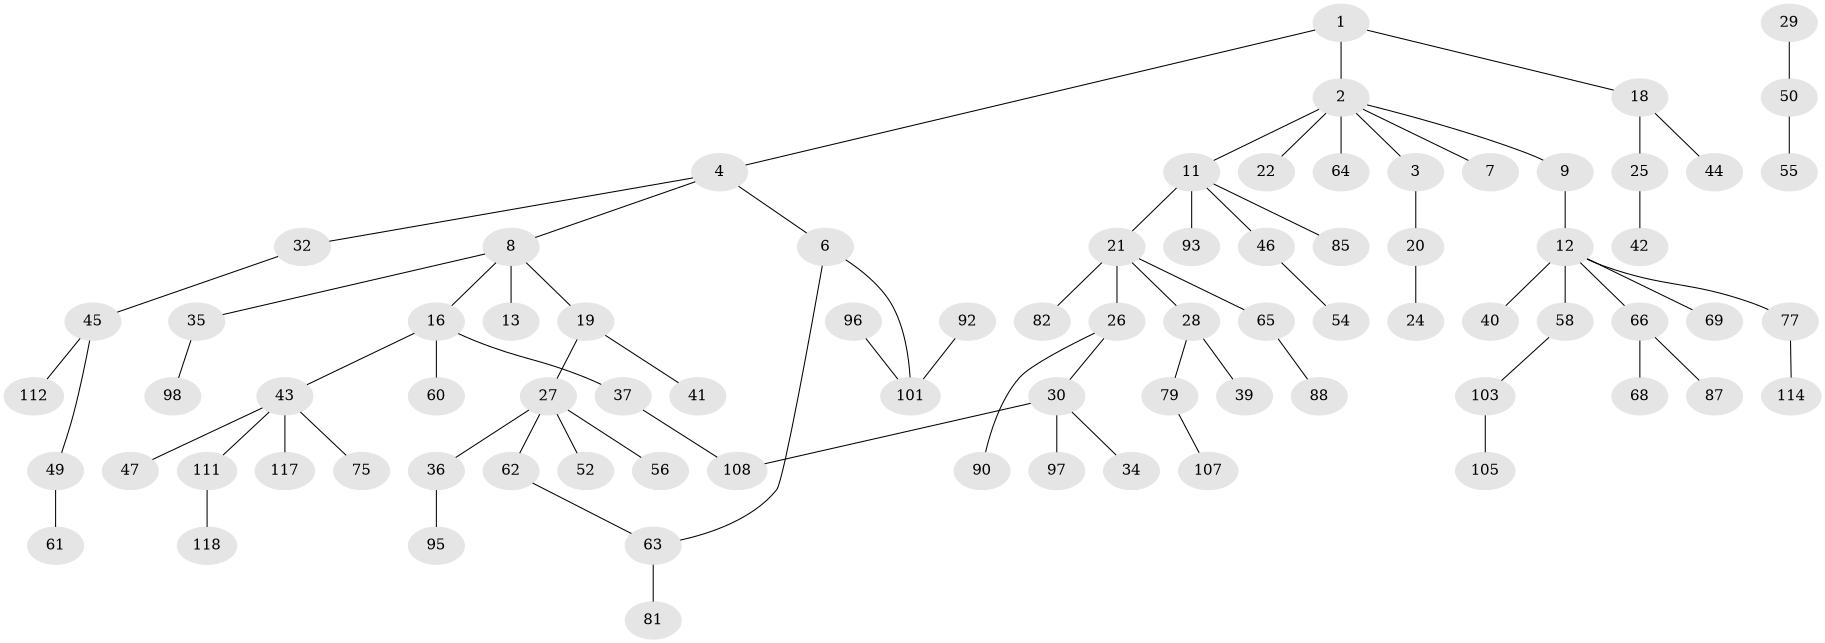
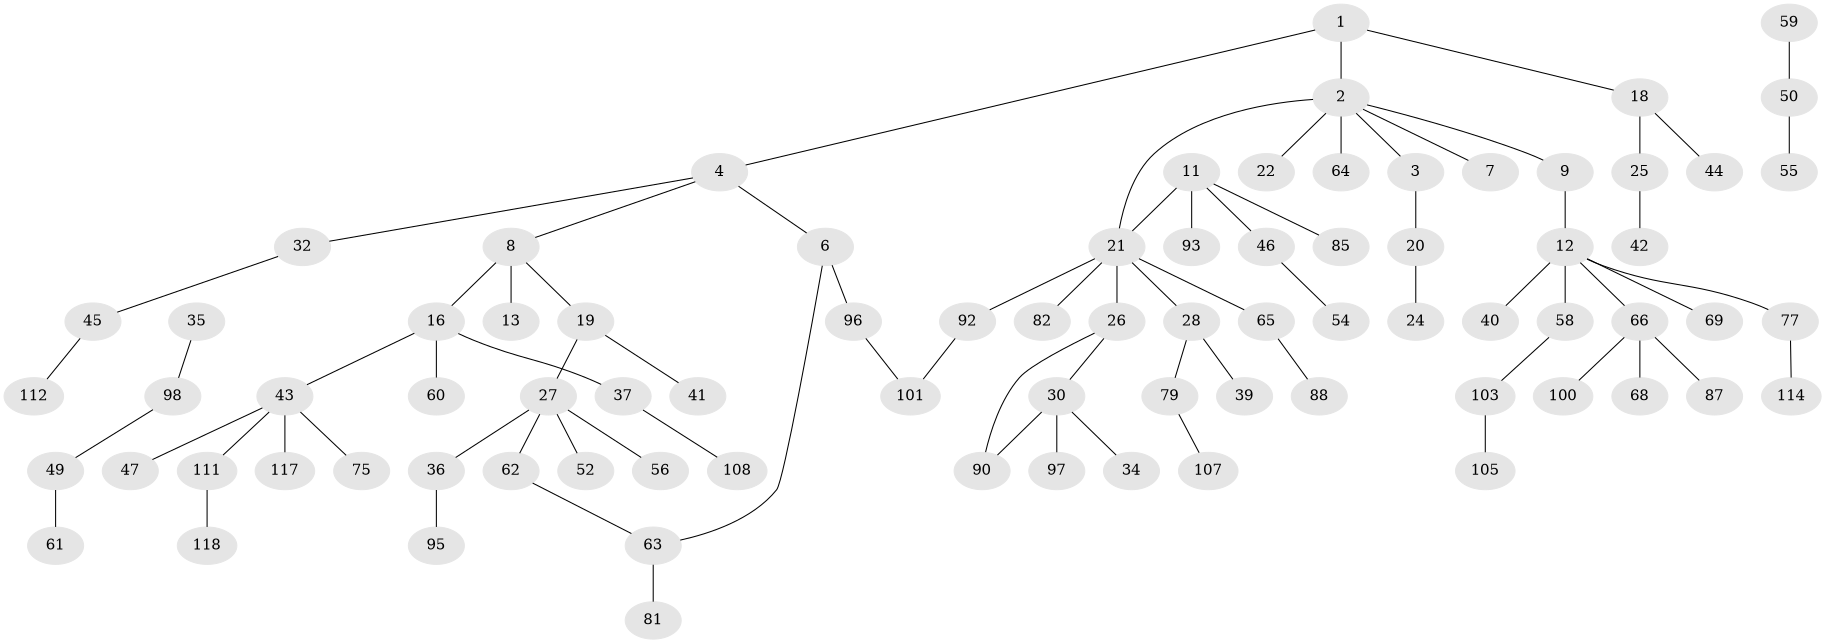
(1789, 23) -> (1789, 23)
(1266, 135) -> (1190, 130)
(354, 284) -> none
none -> (1042, 284)
(894, 309) -> (839, 284)
none -> (1563, 396)
(78, 397) -> (114, 434)
(898, 434) -> (1020, 434)
